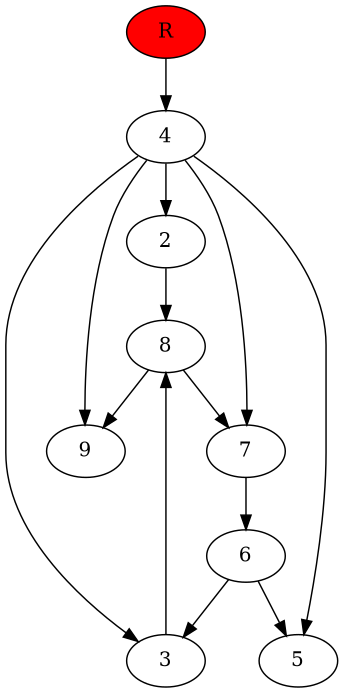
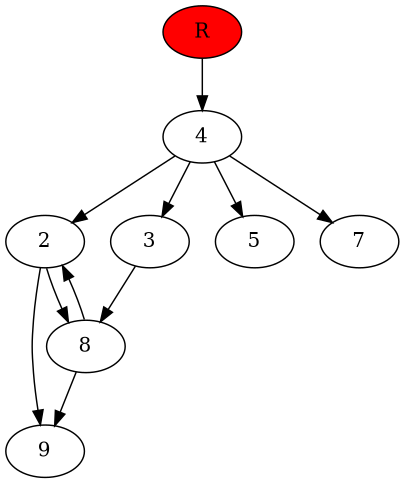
(96, 280) -> (32, 339)
(201, 393) -> (77, 299)
(246, 556) -> none
